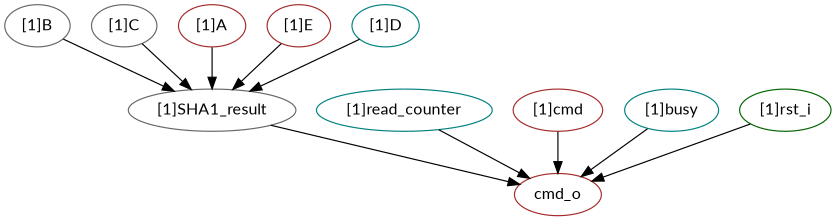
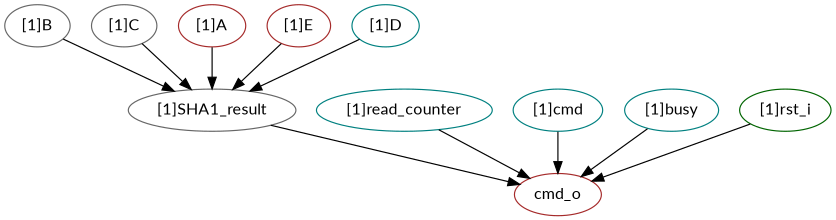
(558, 110) -> (558, 110)
